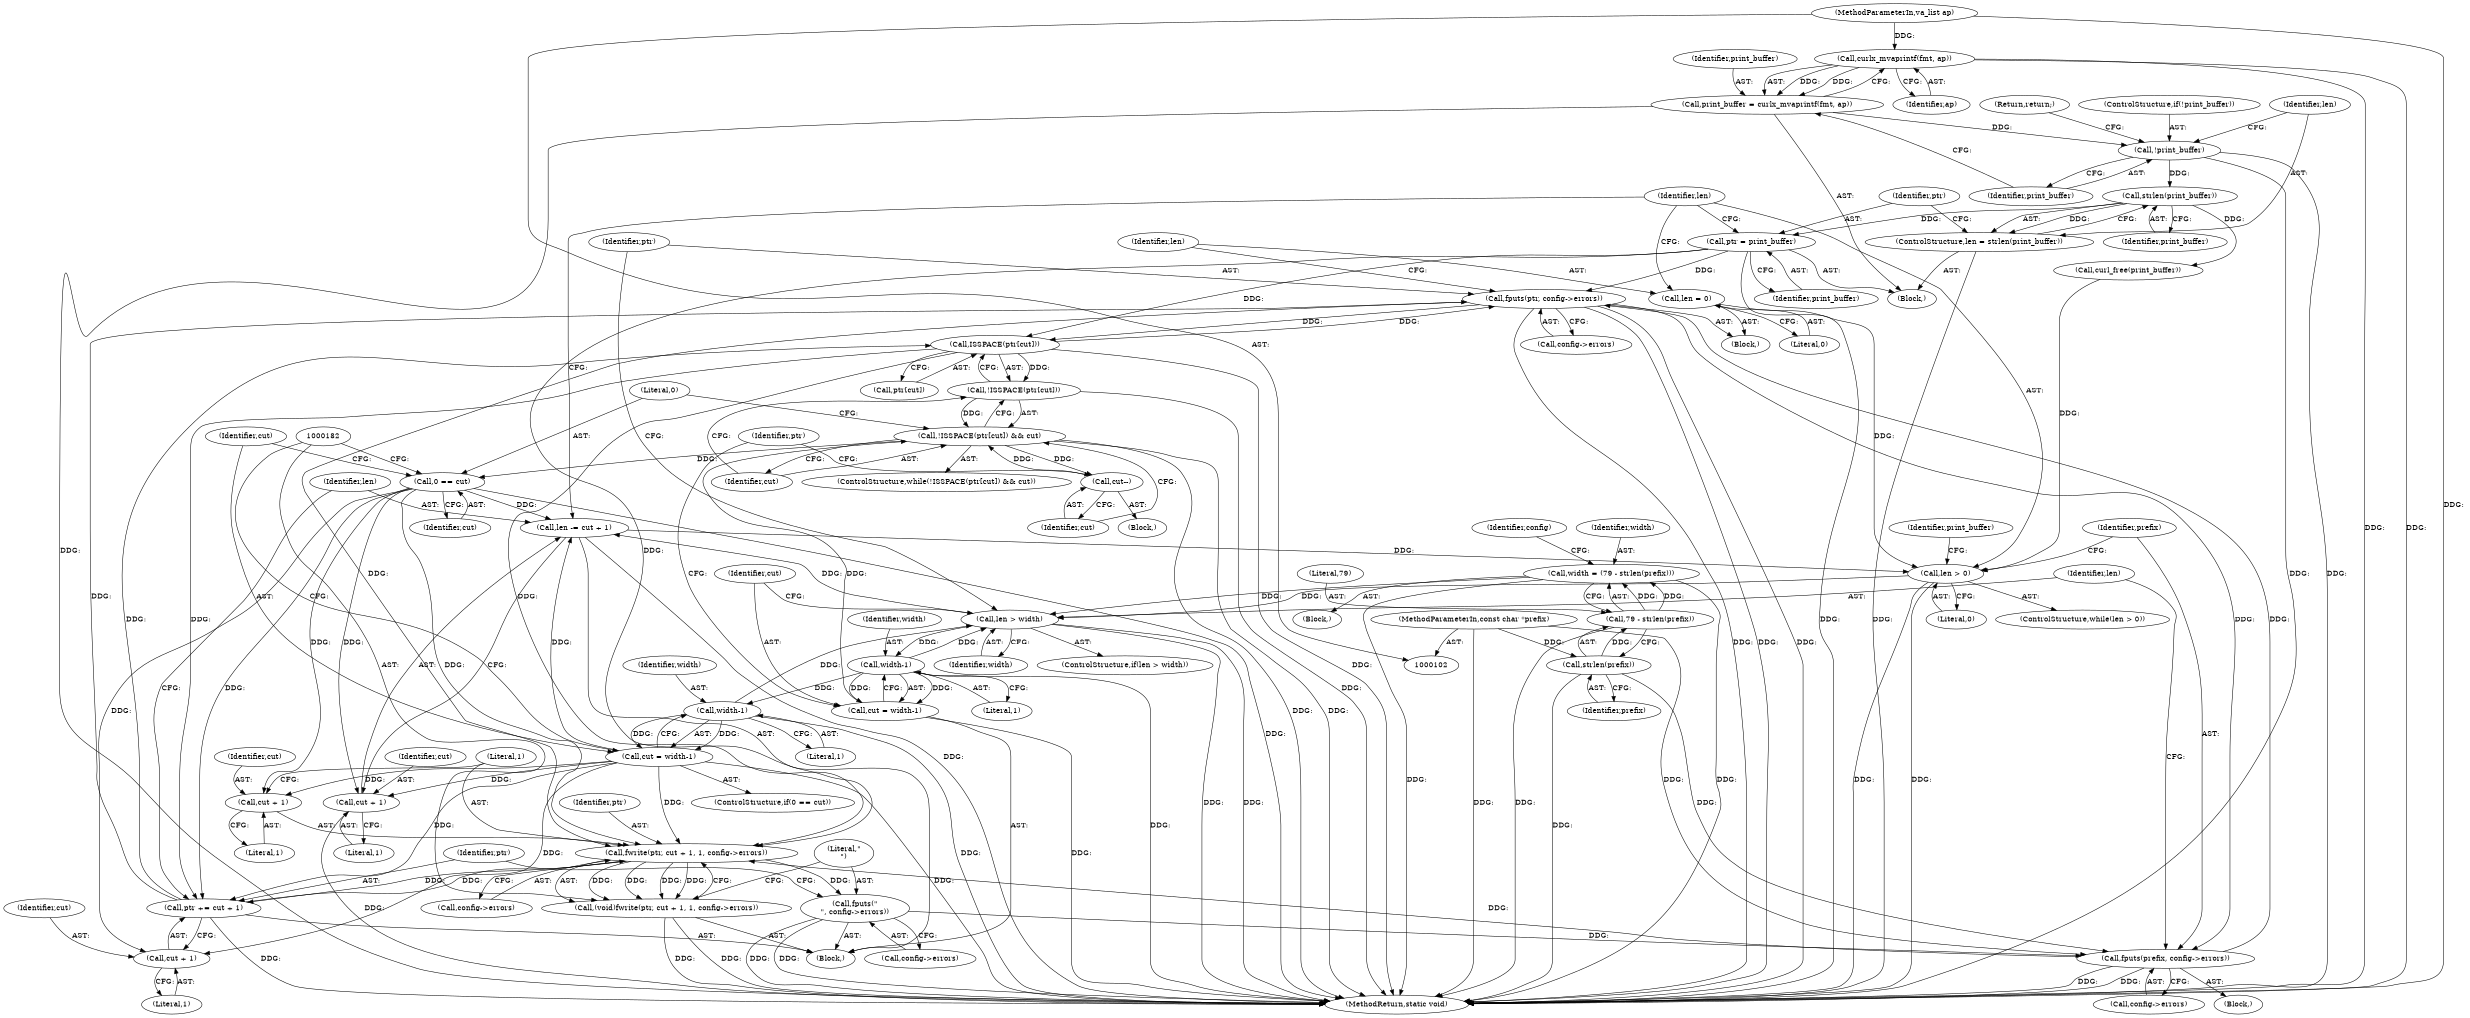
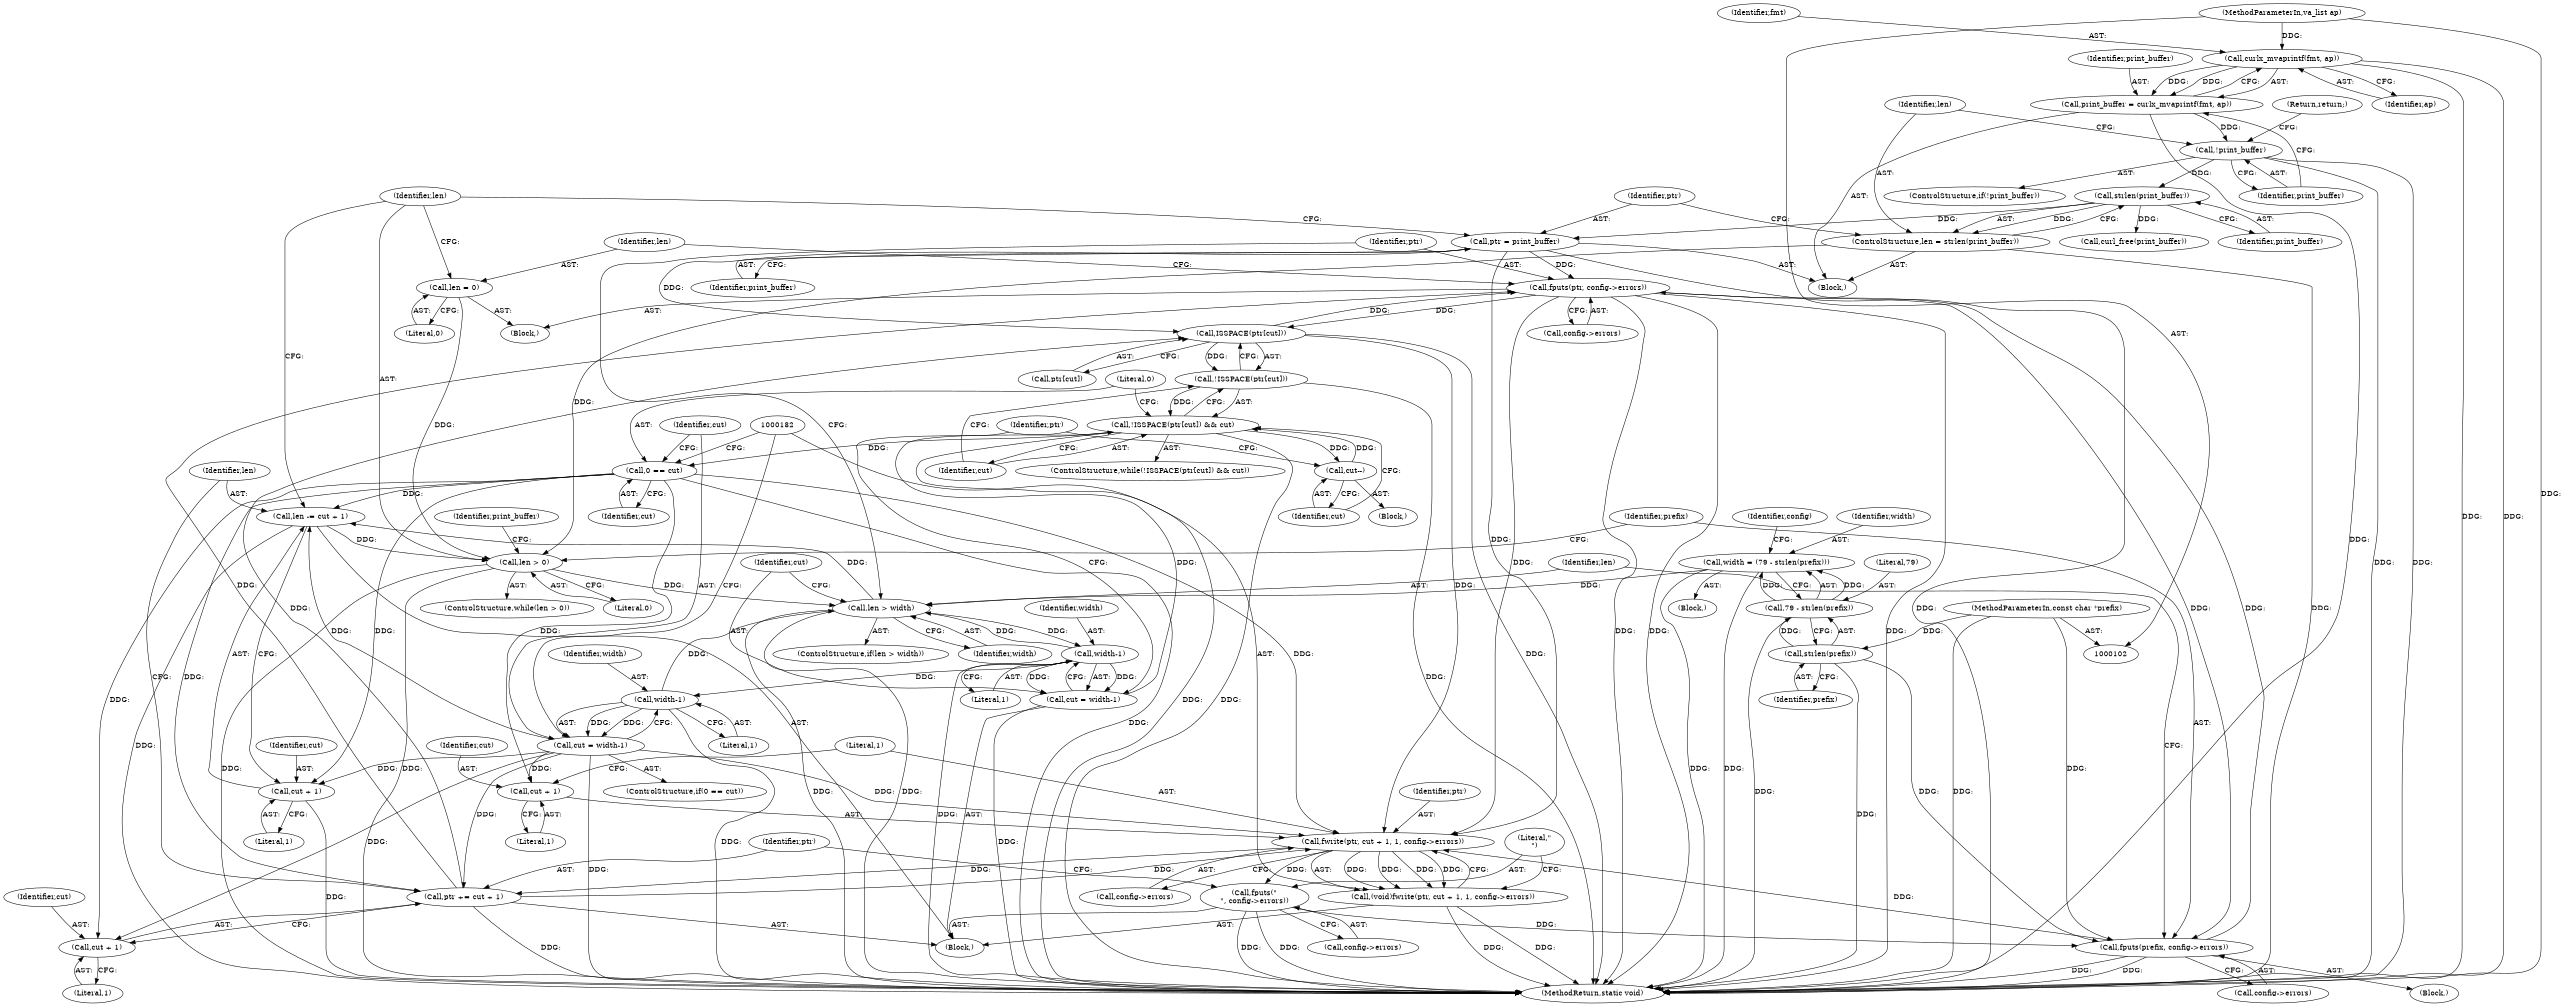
none -> (1759, 13)
(2169, 125) -> (2110, 172)
(334, 418) -> none
(2059, 438) -> (1103, 280)
